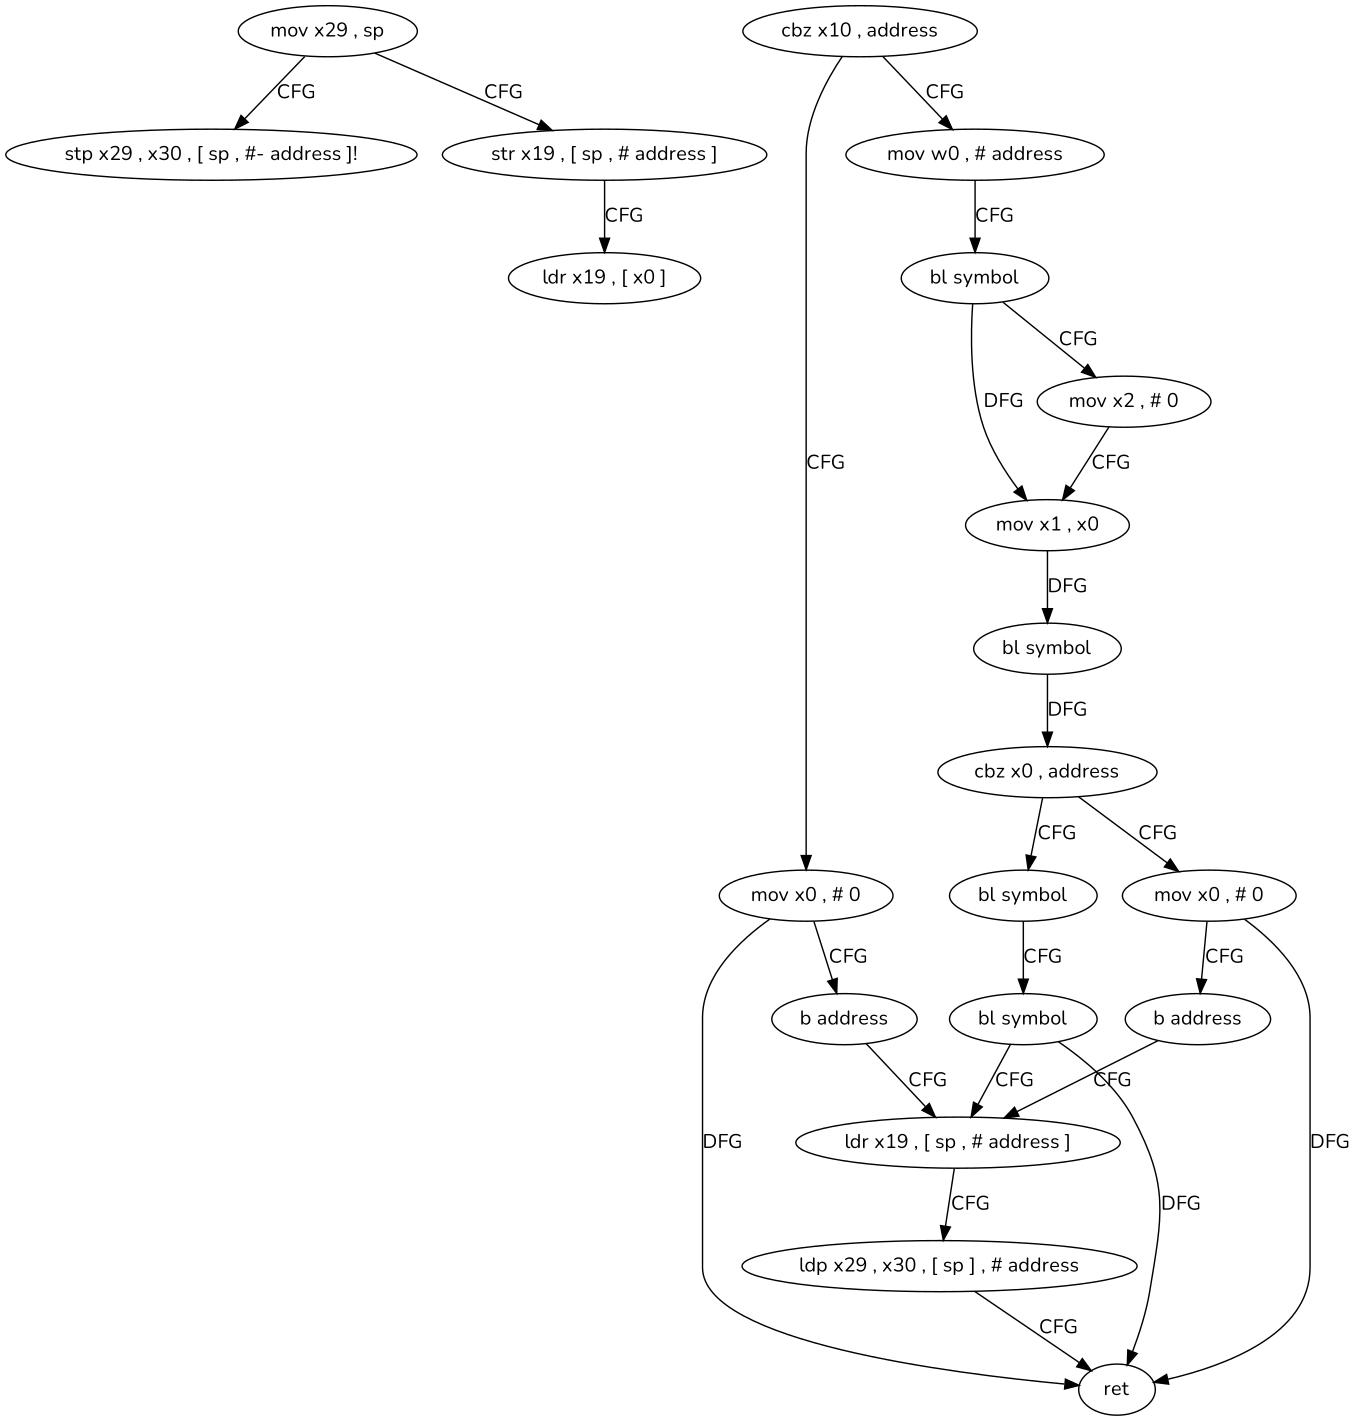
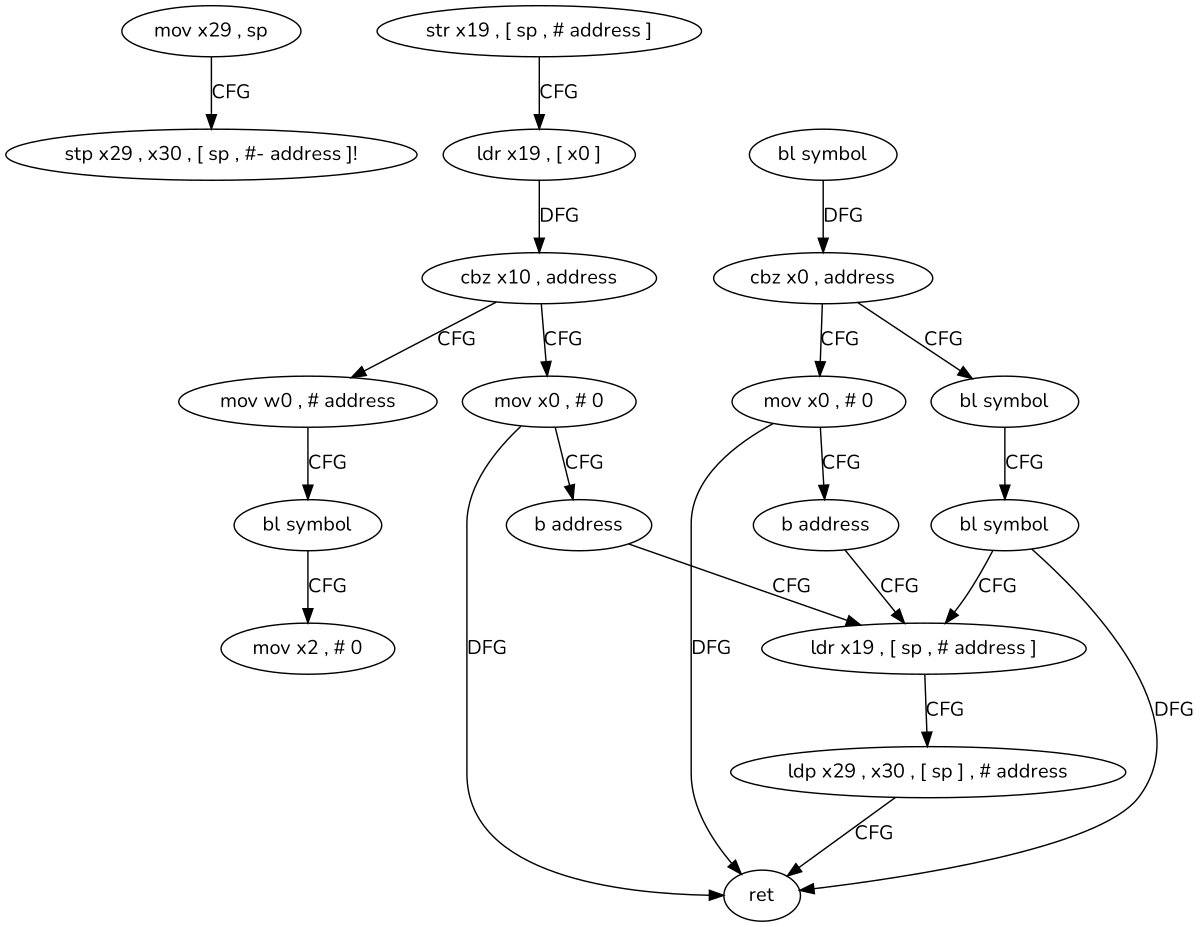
(457, 89) -> none
none -> (539, 209)
(1047, 525) -> none
